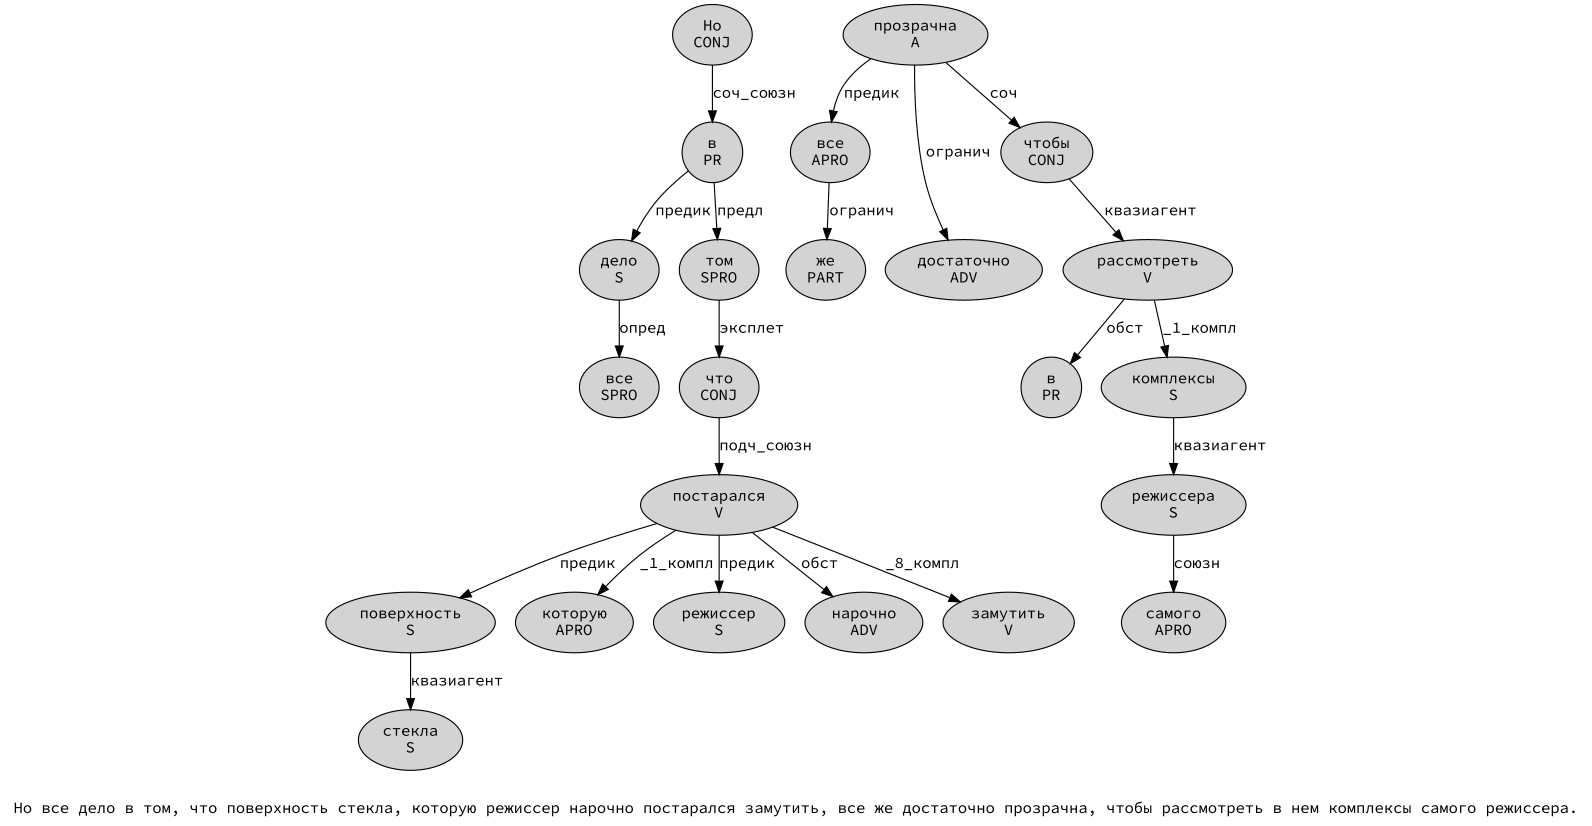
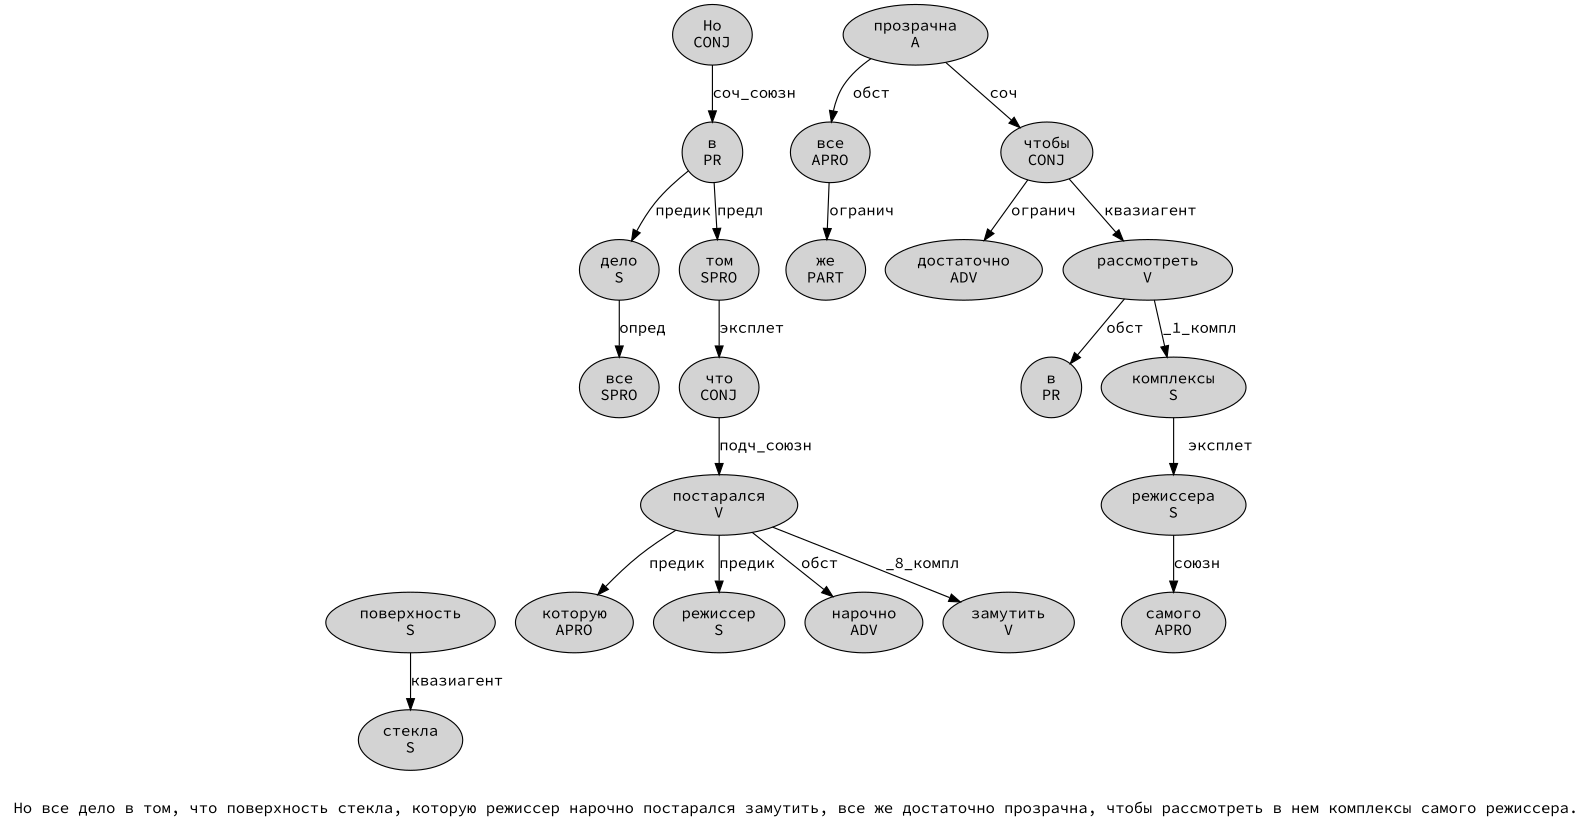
(872, 94) -> (872, 94)
(919, 149) -> (1009, 205)
(1220, 446) -> (1220, 446)
(562, 554) -> none
(677, 564) -> (677, 564)
